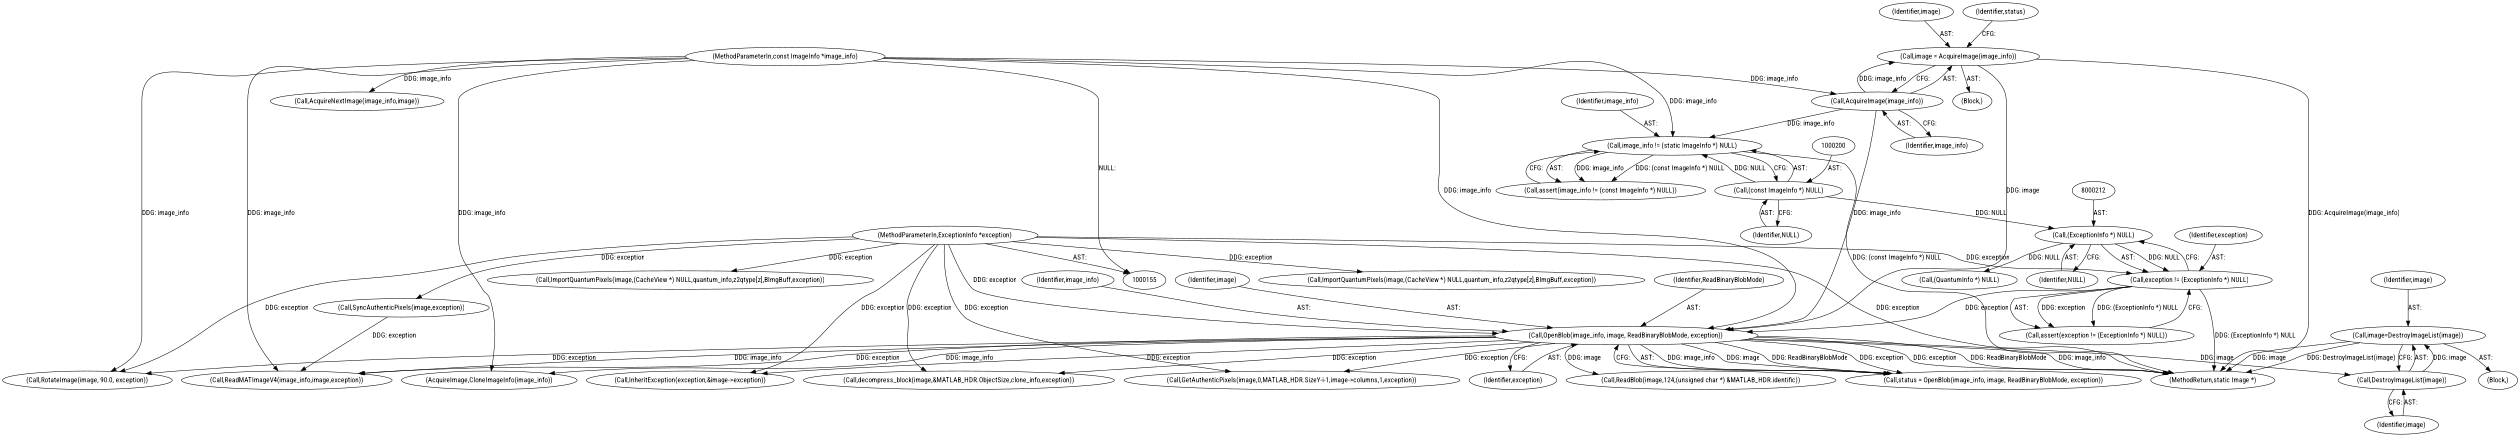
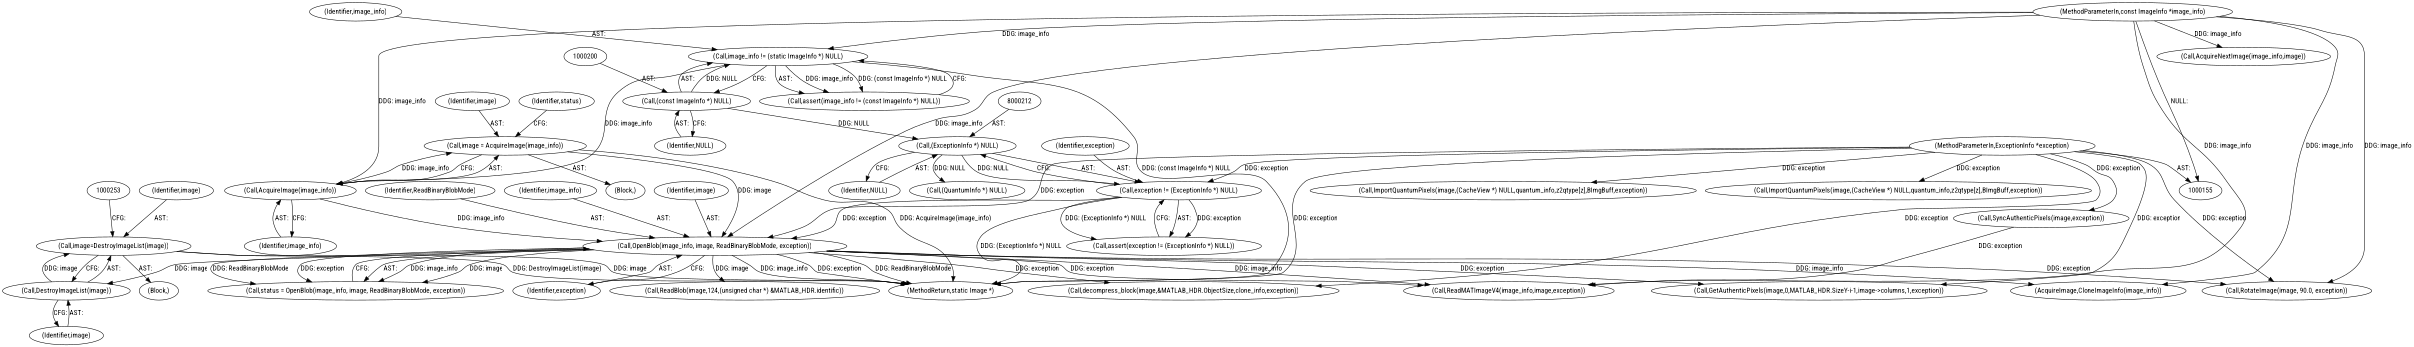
(1779, 123) -> (571, 164)
none -> (109, 191)
(690, 380) -> none
